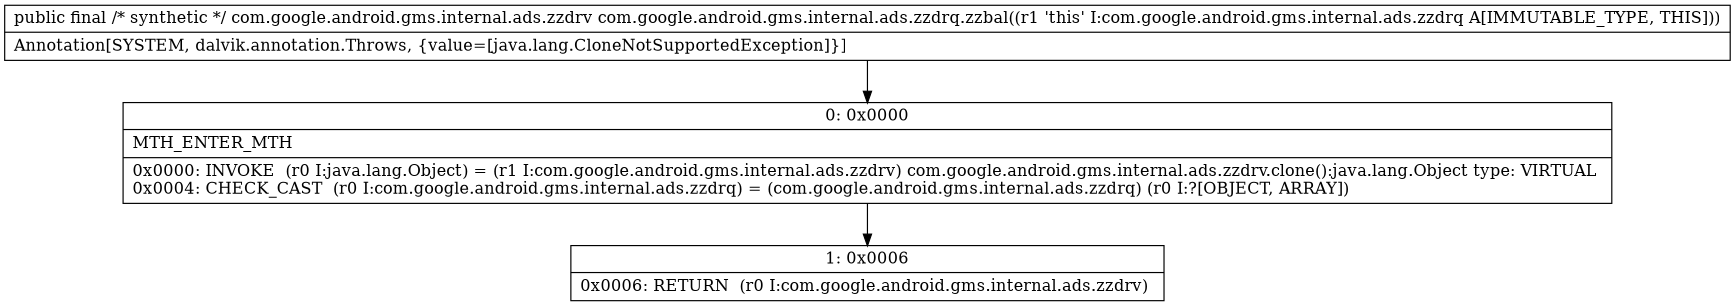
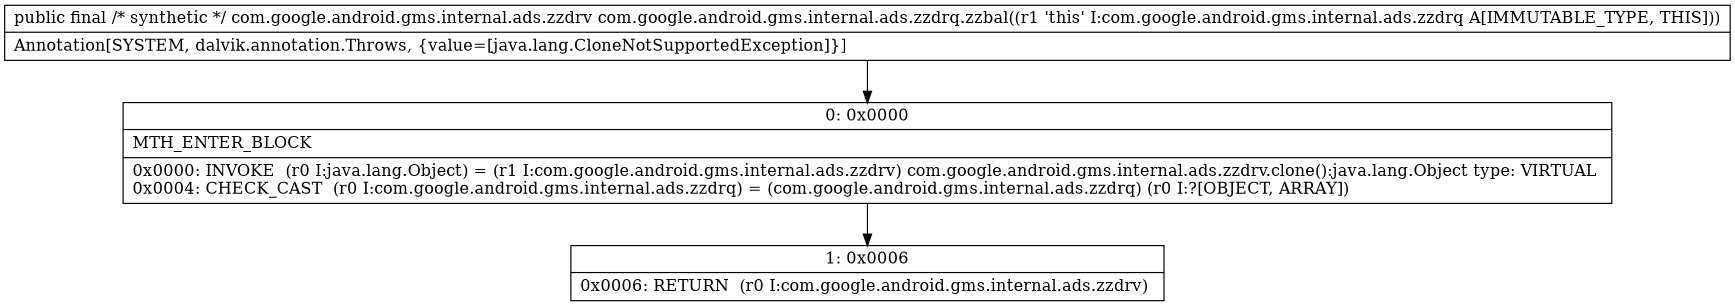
(213, 143) -> (223, 143)
